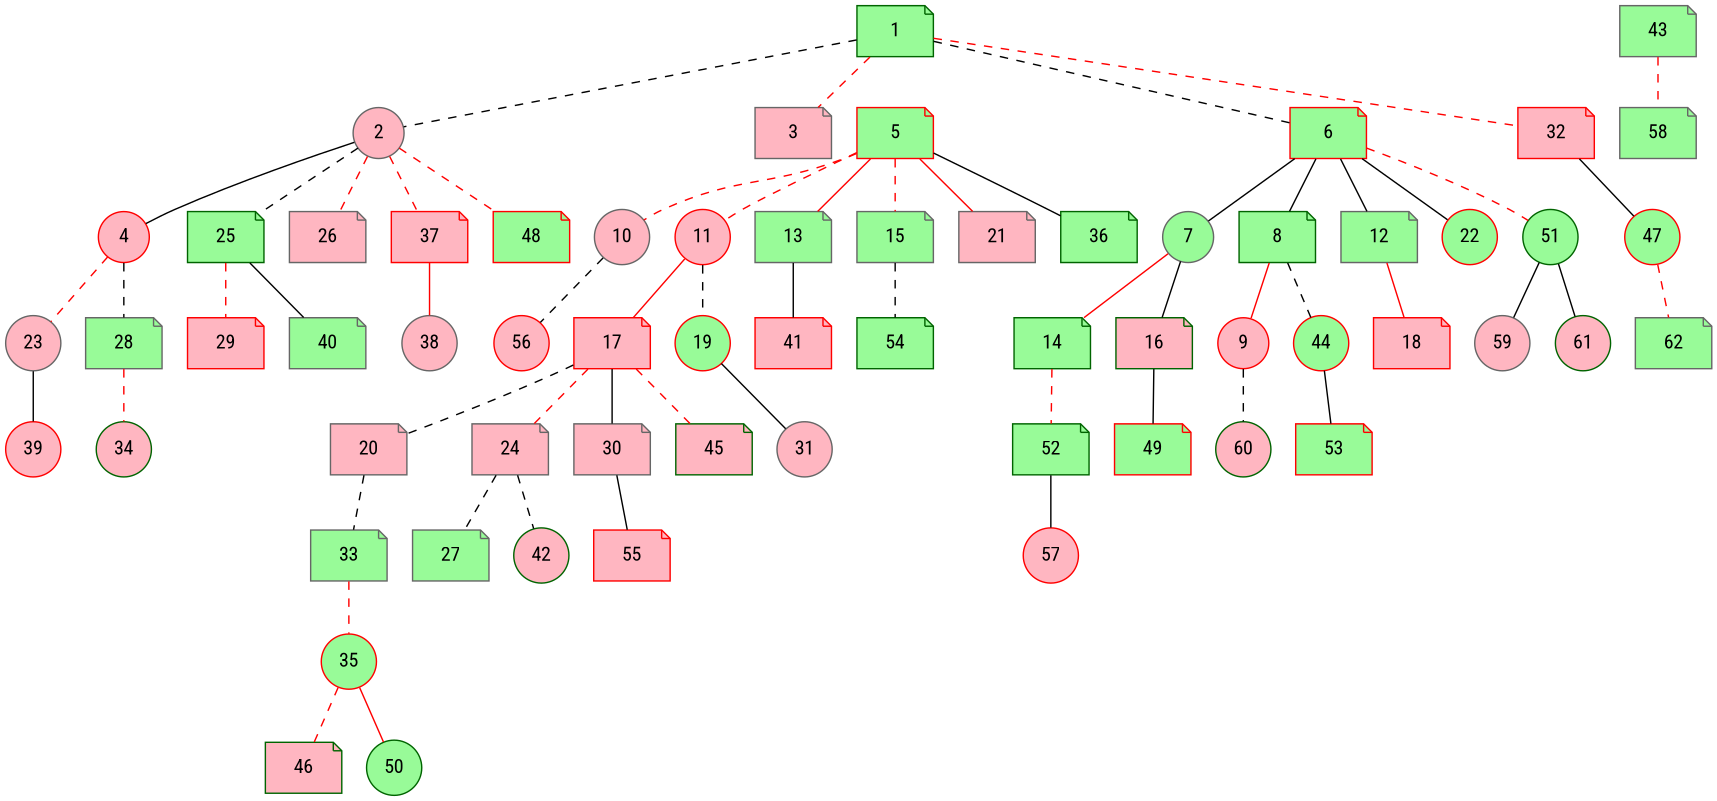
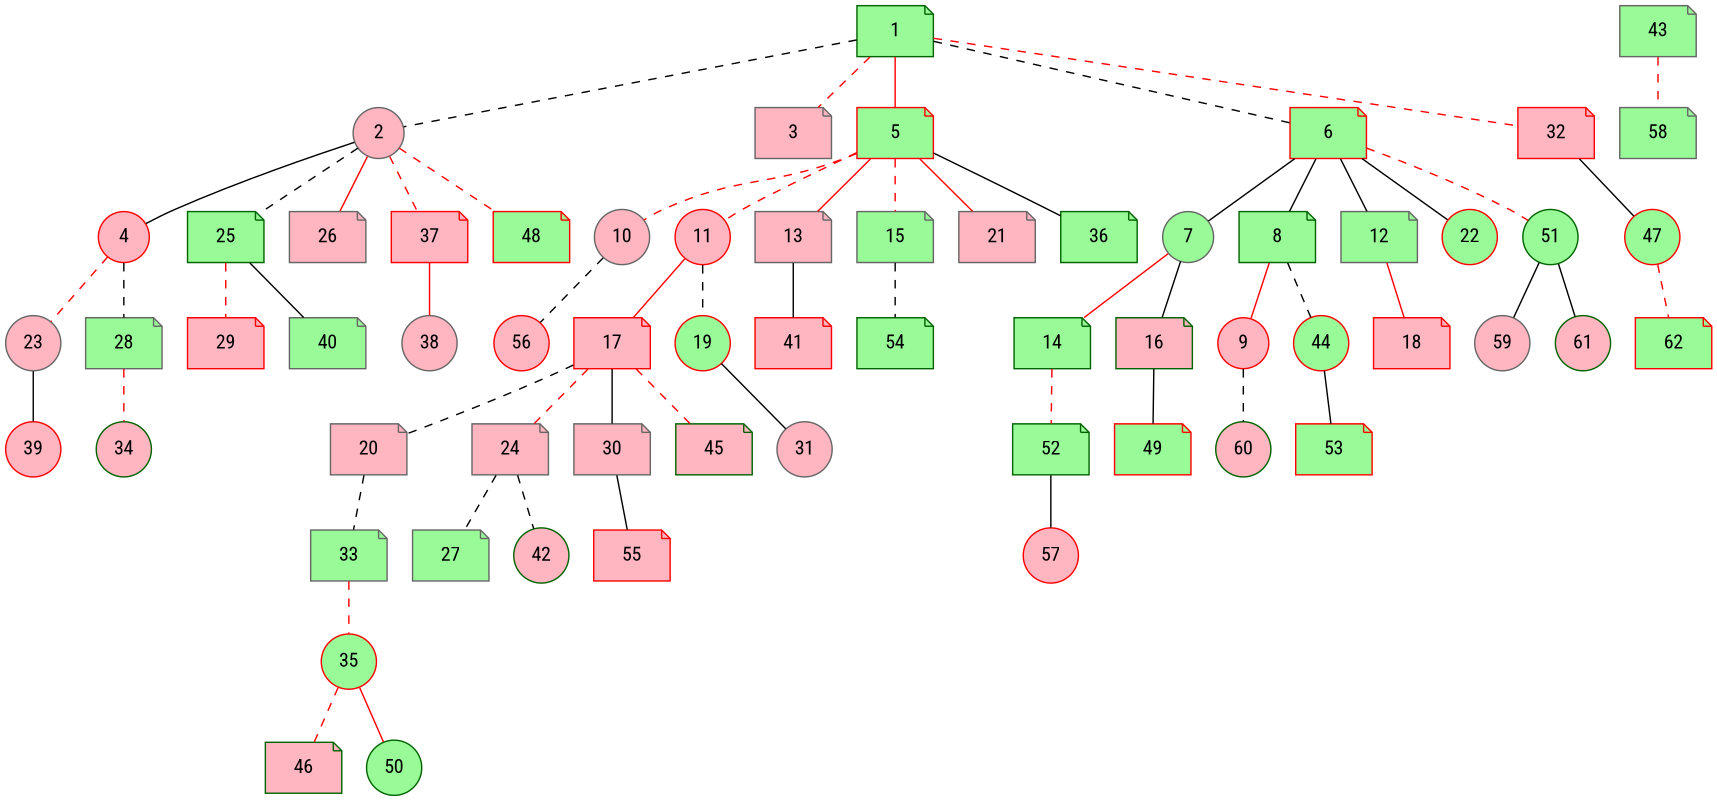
none -> (895, 82)
(354, 184) -> (354, 184)
(793, 237) -> (793, 237)
(1674, 343) -> (1674, 343)
